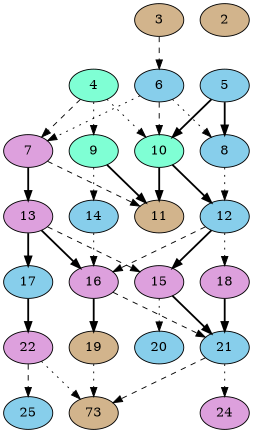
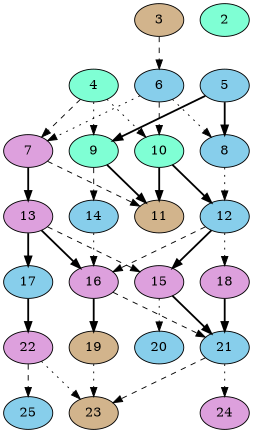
(225, 20) -> (225, 20)
(196, 114) -> (166, 115)
(94, 178) -> (94, 178)
(94, 413) -> (94, 413)
